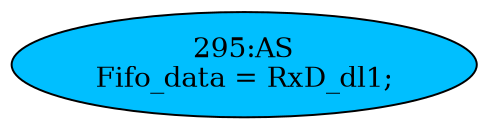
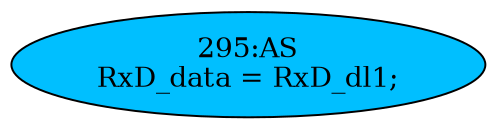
(244, 65) -> (248, 65)
